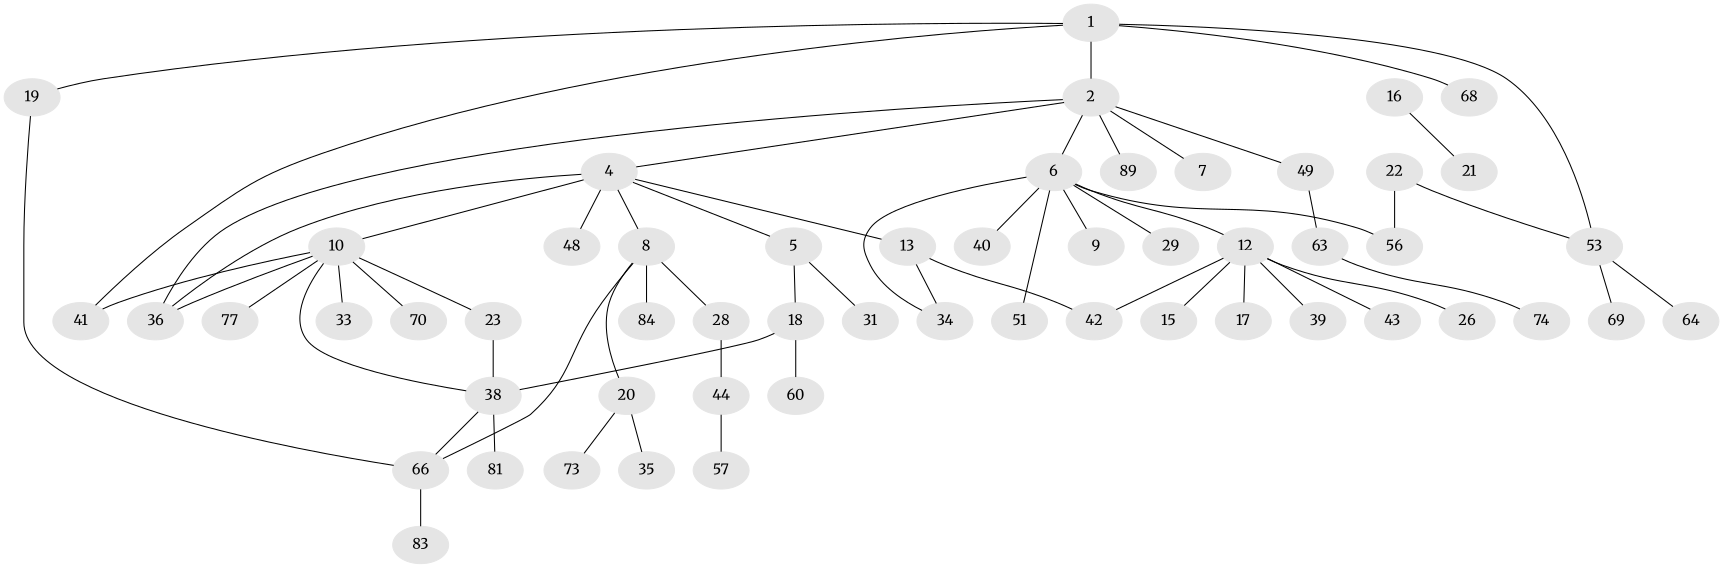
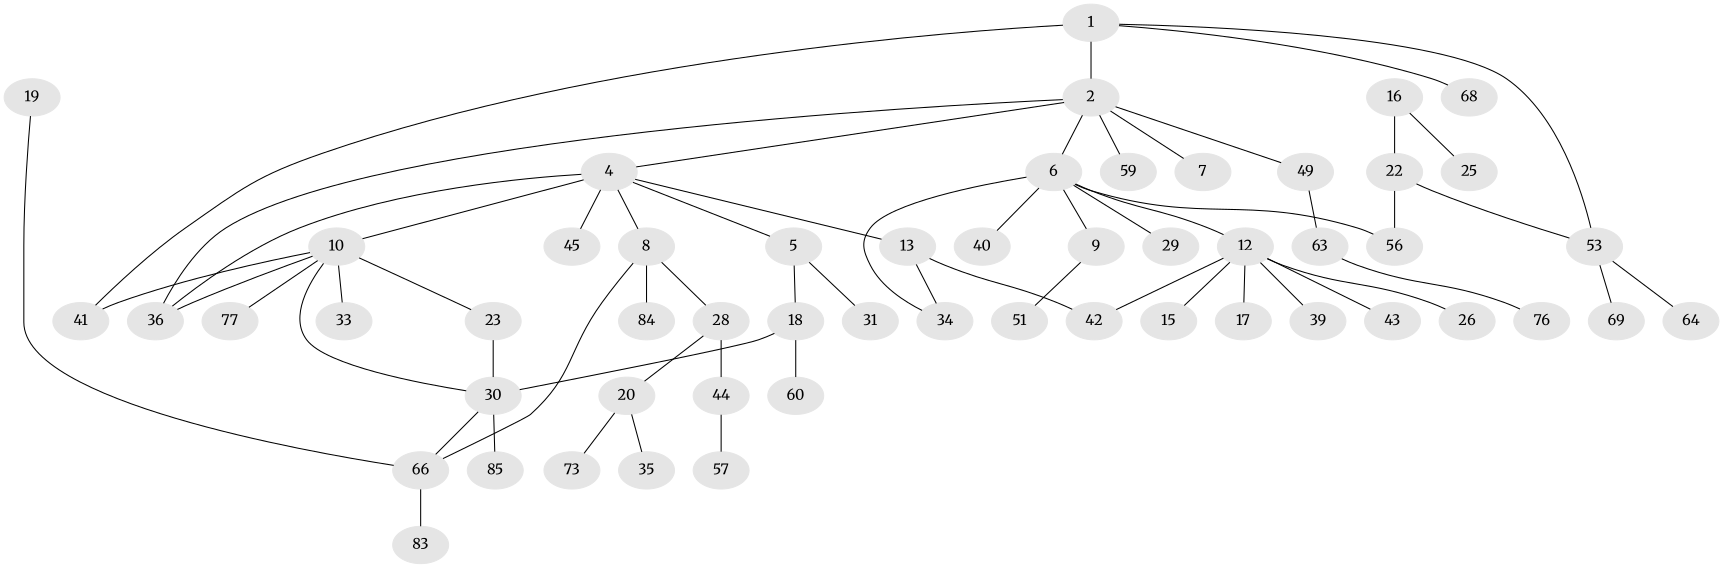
(559, 35) -> none
none -> (1395, 135)
(1128, 172) -> (1128, 172)
(1469, 172) -> (1469, 172)
(572, 247) -> (572, 247)
(1037, 247) -> (1058, 284)
(607, 318) -> (686, 349)
(419, 321) -> none
(1542, 321) -> (1542, 321)
(493, 396) -> (493, 396)
(495, 470) -> (495, 470)
